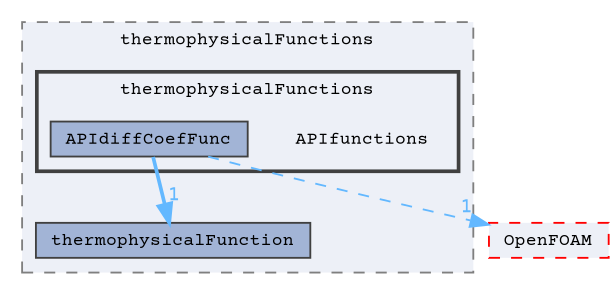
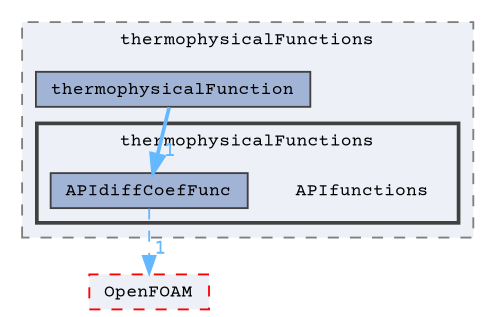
(160, 183) -> (162, 135)
